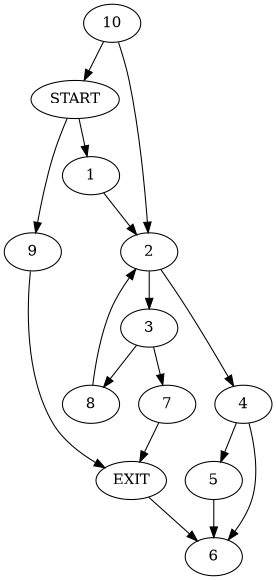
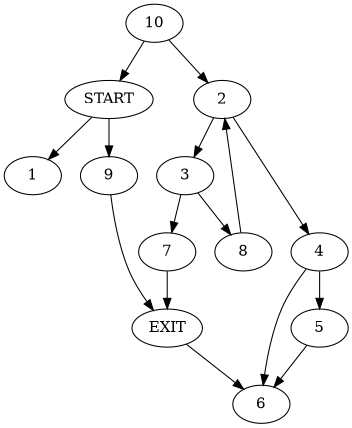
(117, 210) -> none
